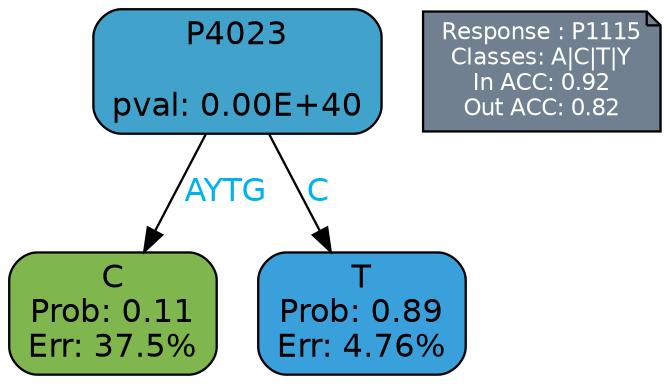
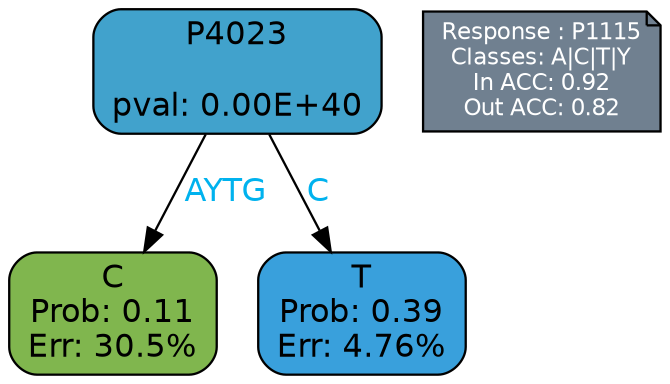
(113, 314) -> (113, 314)
(362, 314) -> (362, 314)
